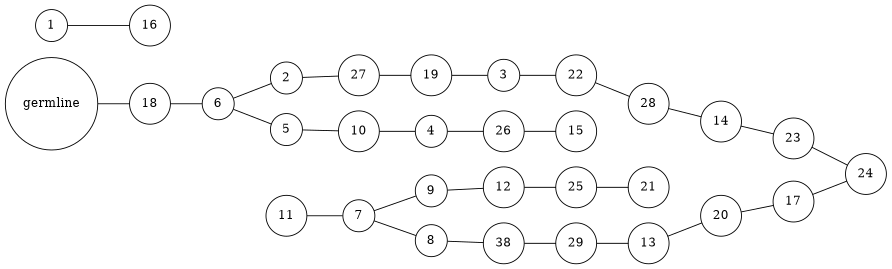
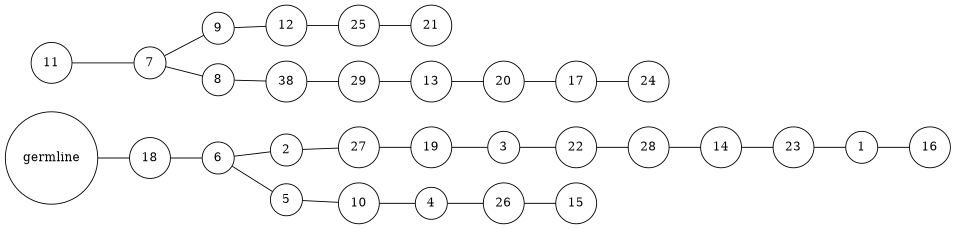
(830, 156) -> (830, 147)
